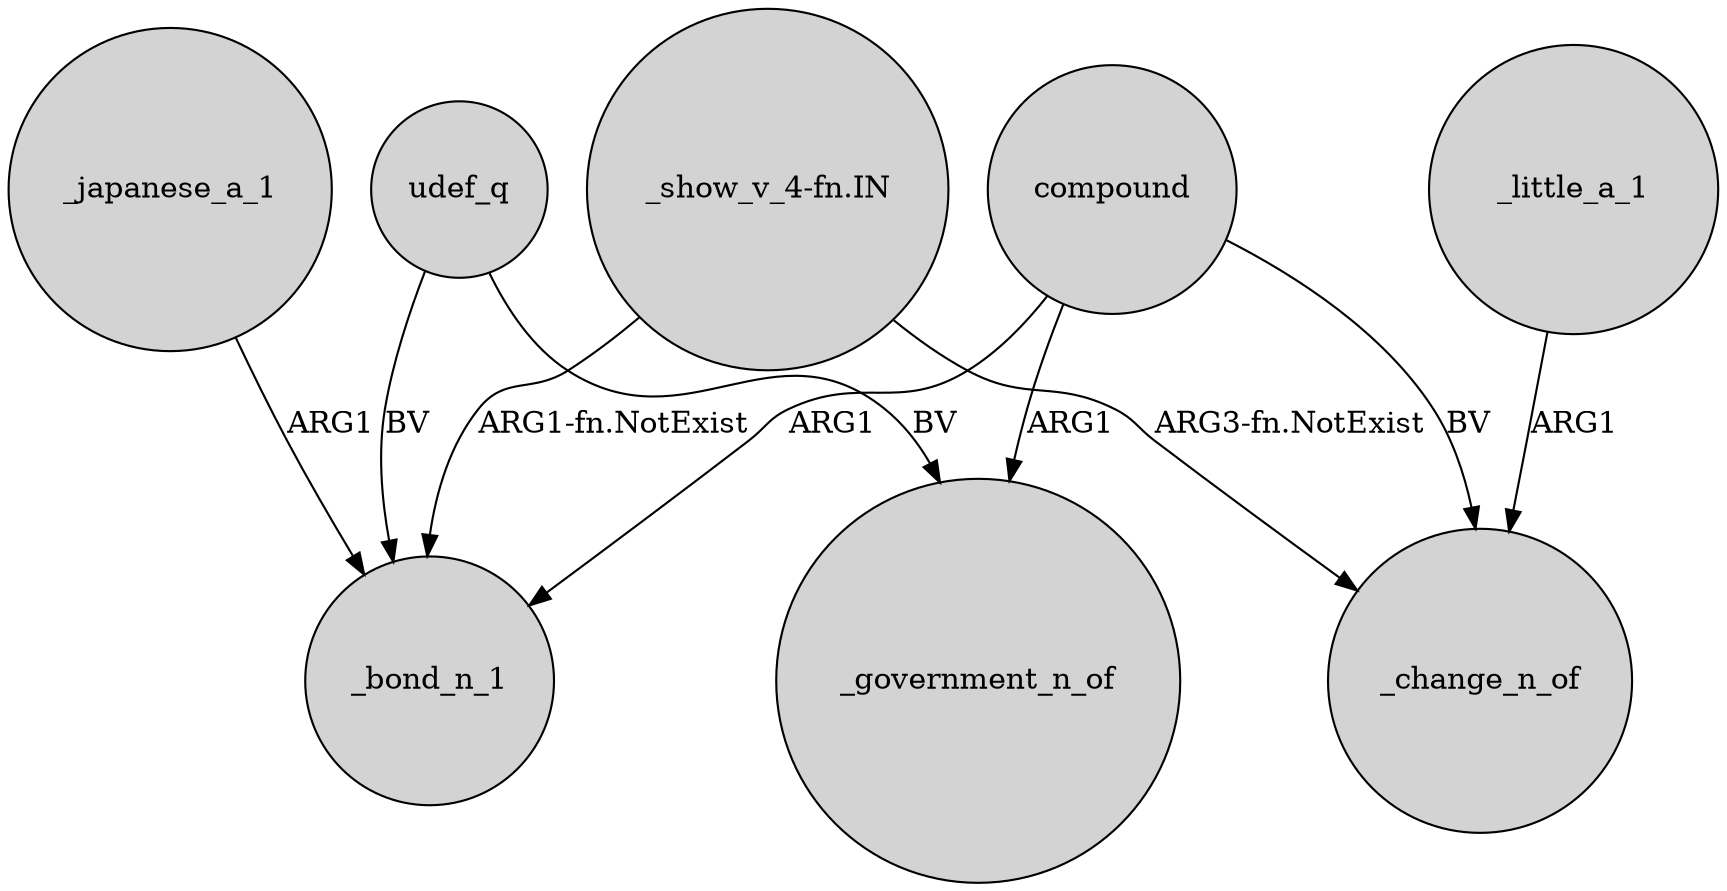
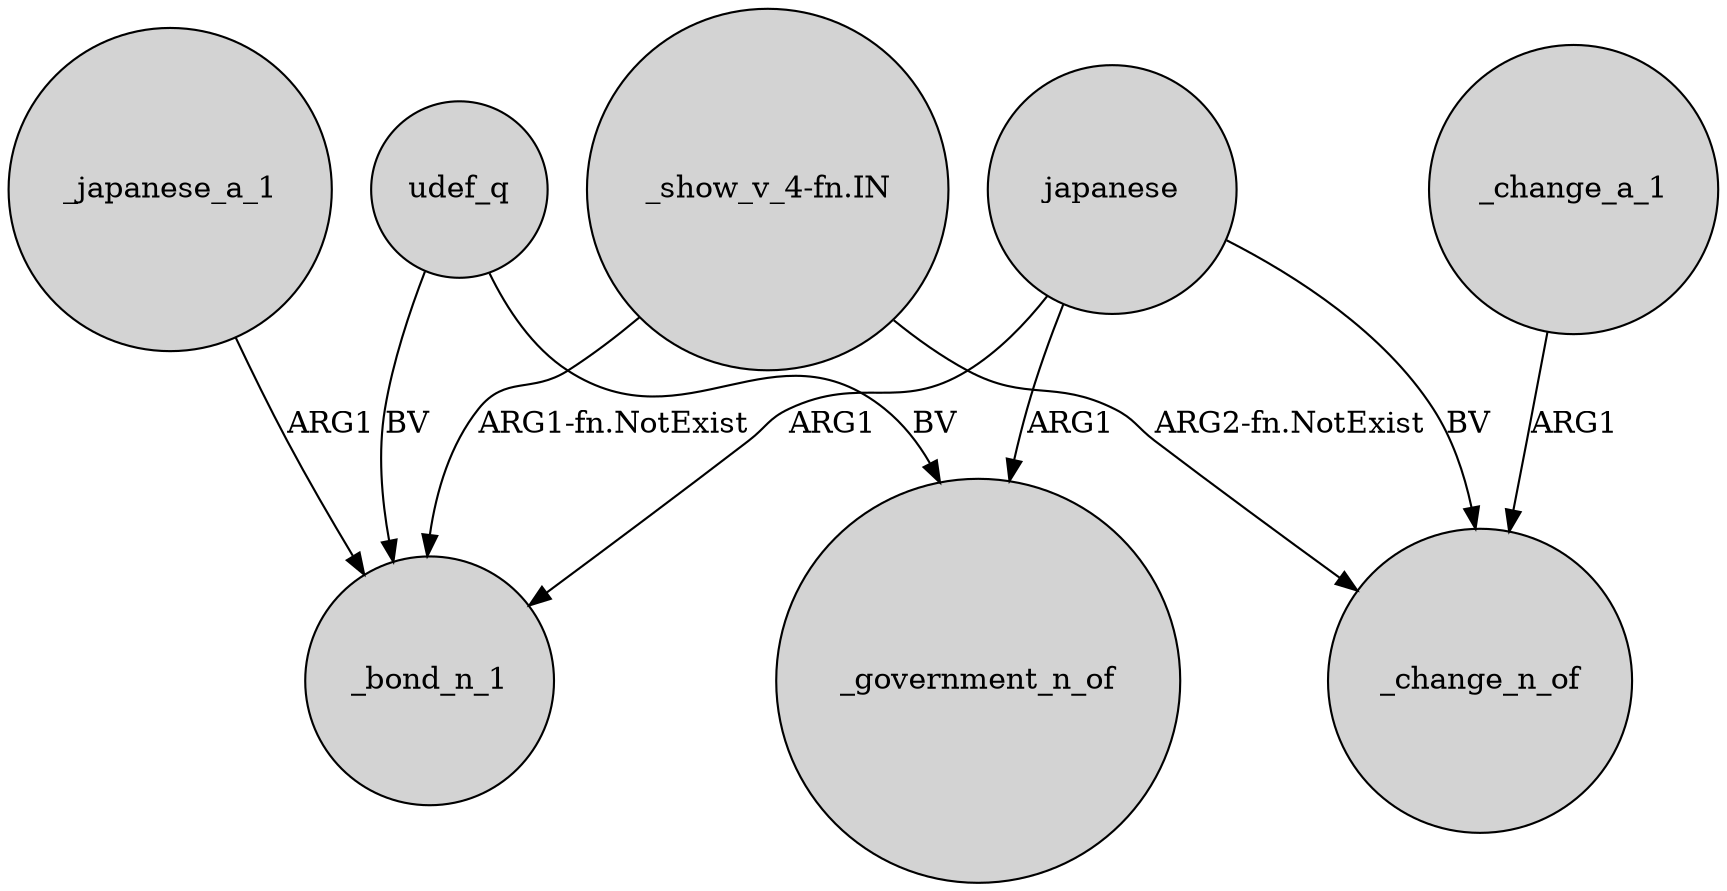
(1112, 190) -> (1112, 190)
(1574, 190) -> (1574, 190)
(1290, 425) -> (1290, 425)
